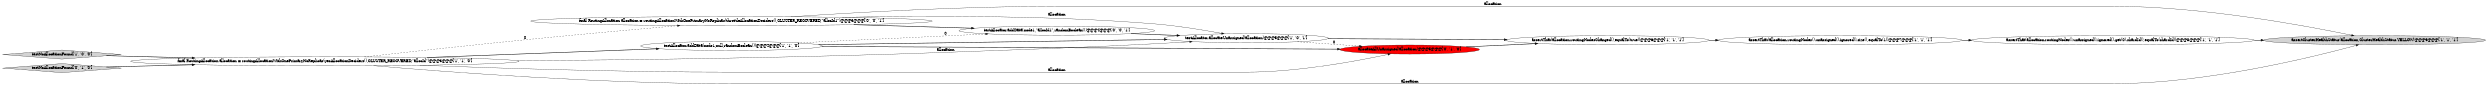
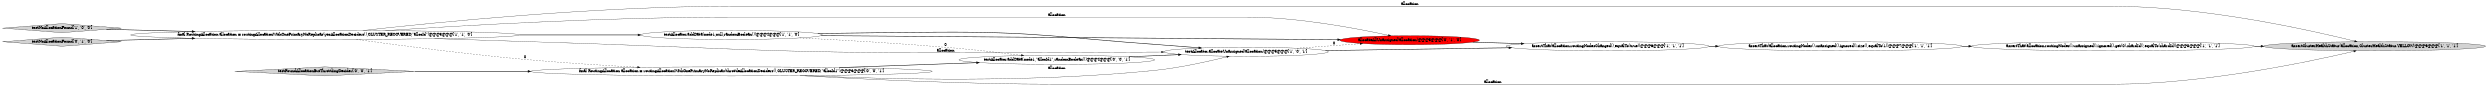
none -> (325, 71)
